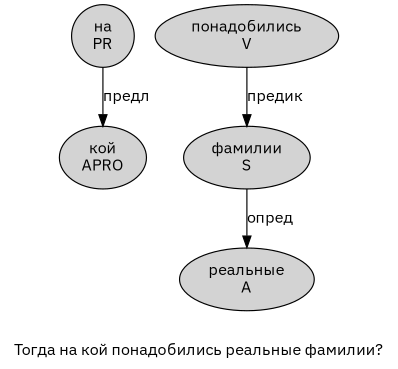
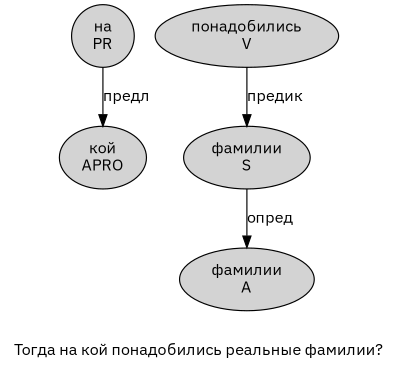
(247, 279) -> (247, 279)
